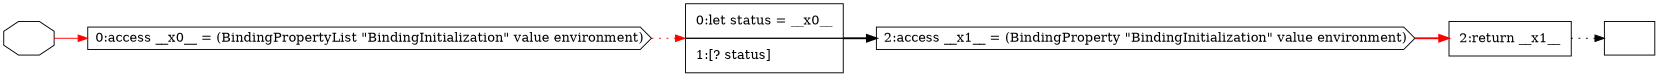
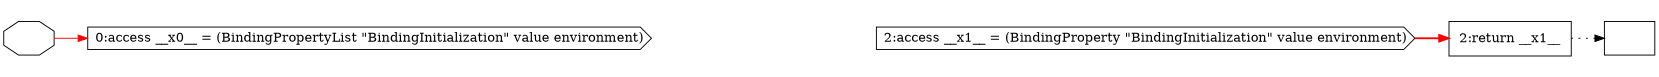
(764, 38) -> none
